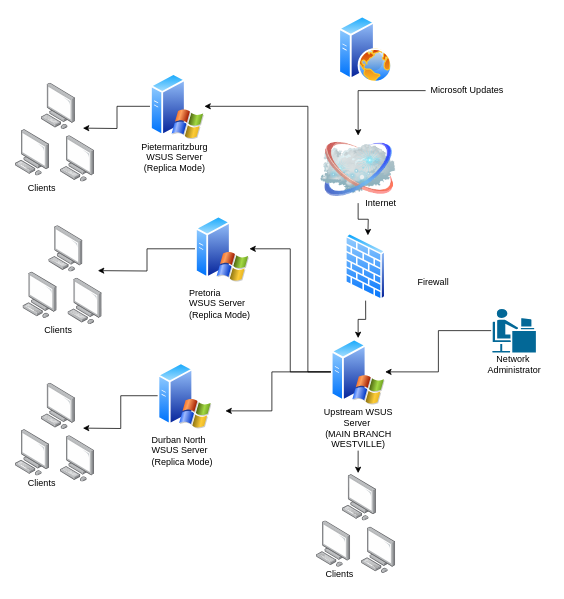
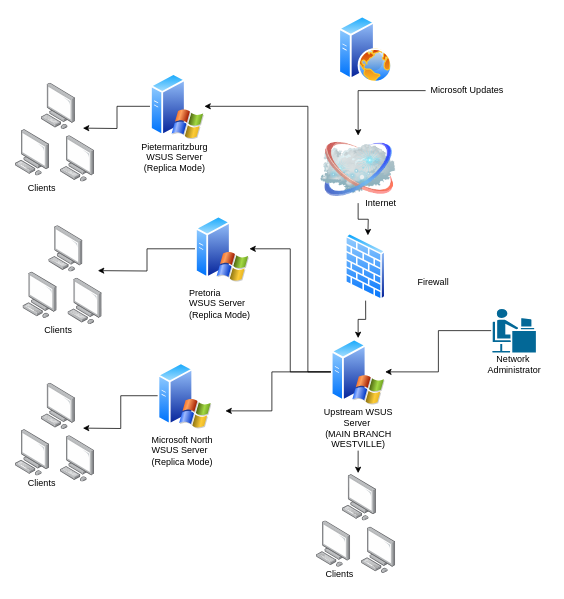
(192, 451) -> (192, 451)
